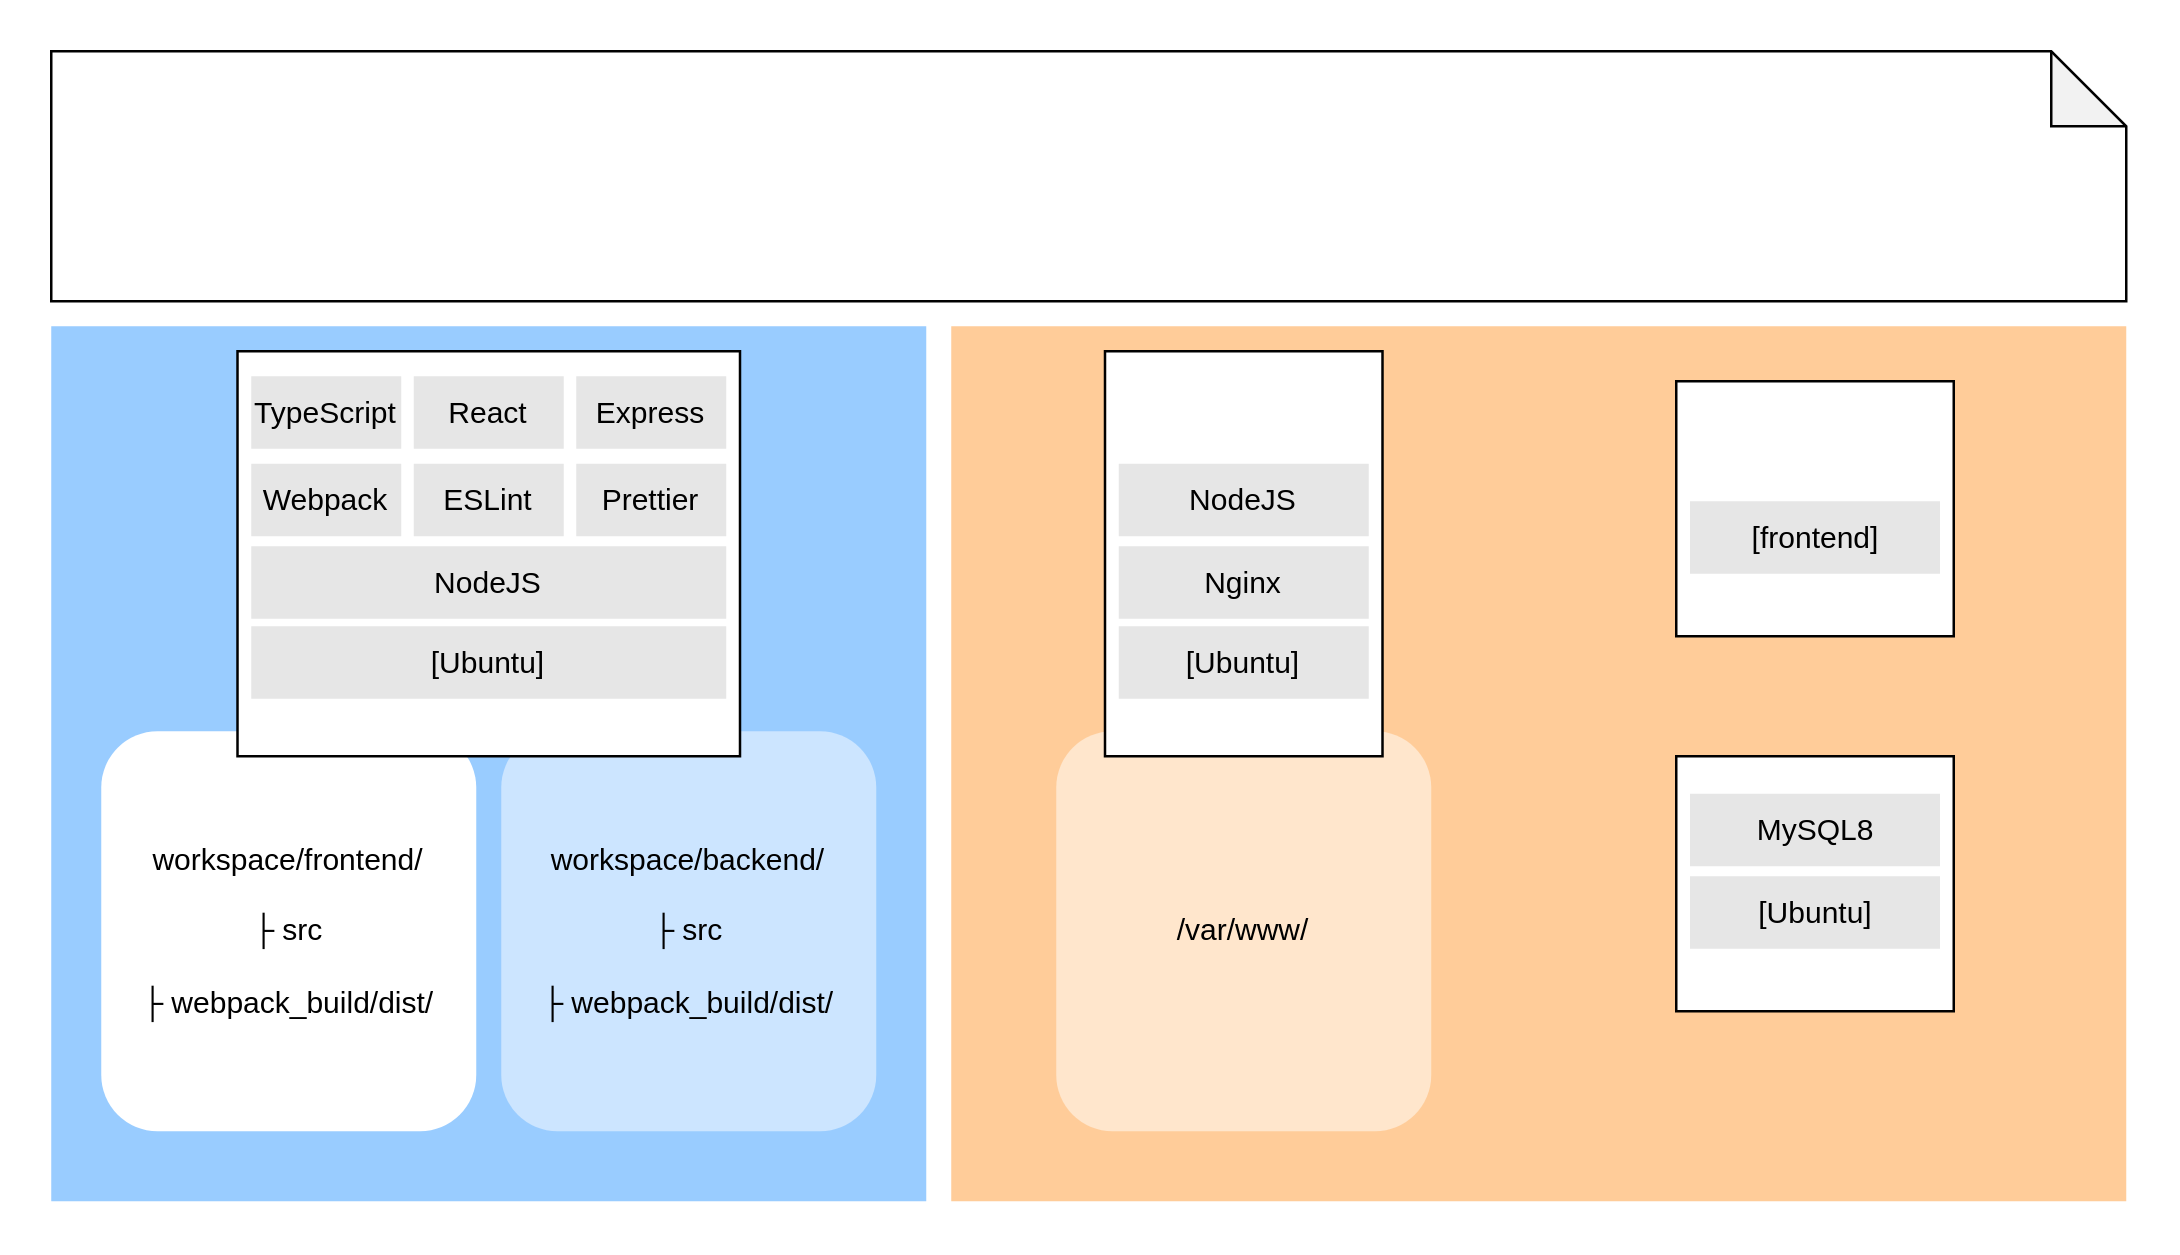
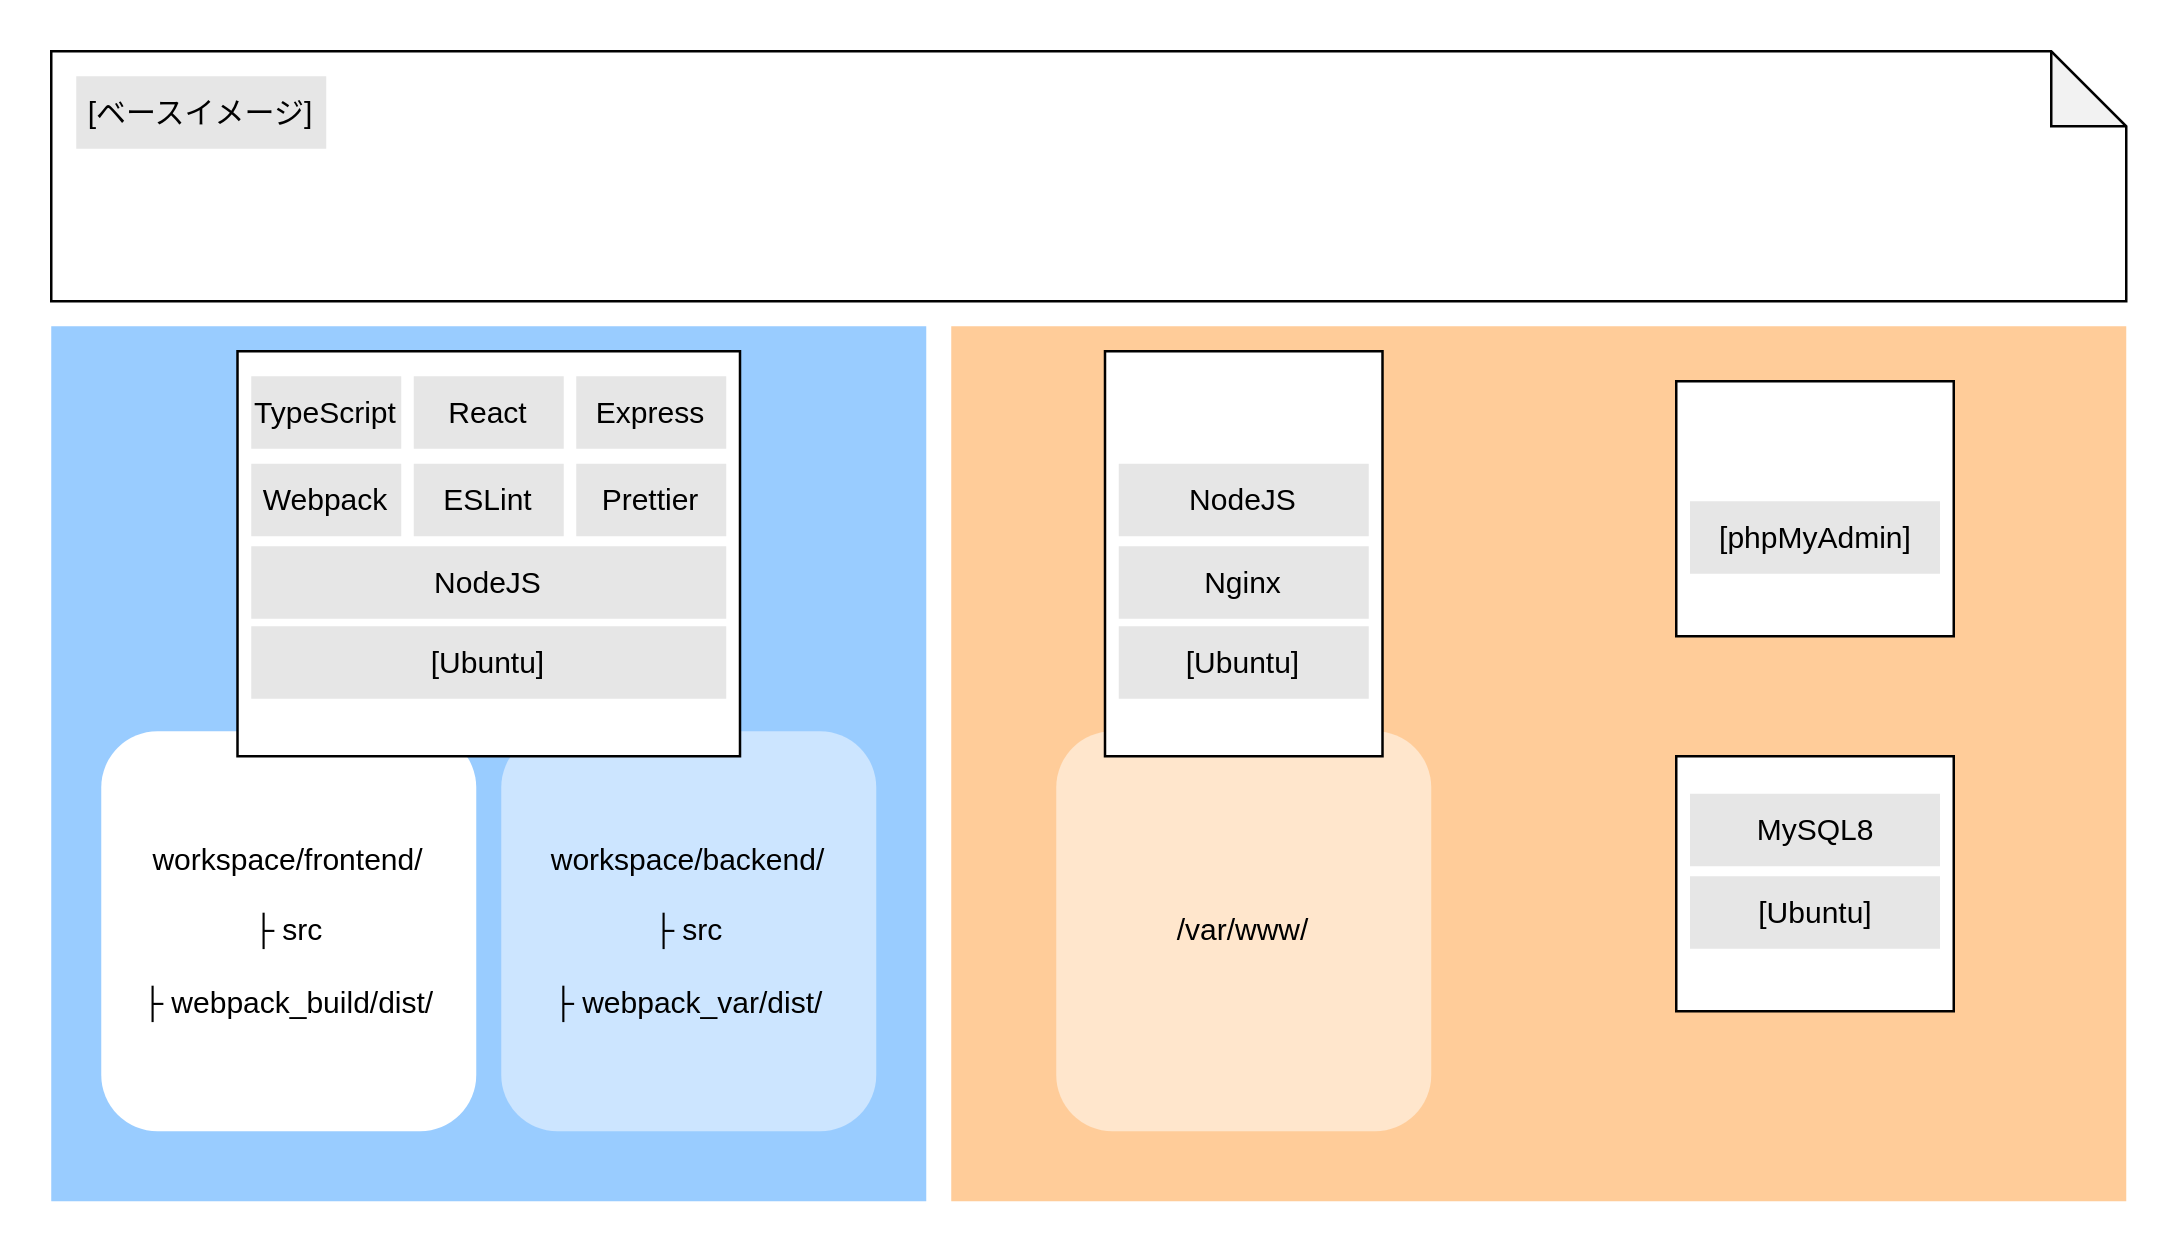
none -> (201, 113)
(1816, 539) -> (1816, 539)
(689, 931) -> (689, 931)
